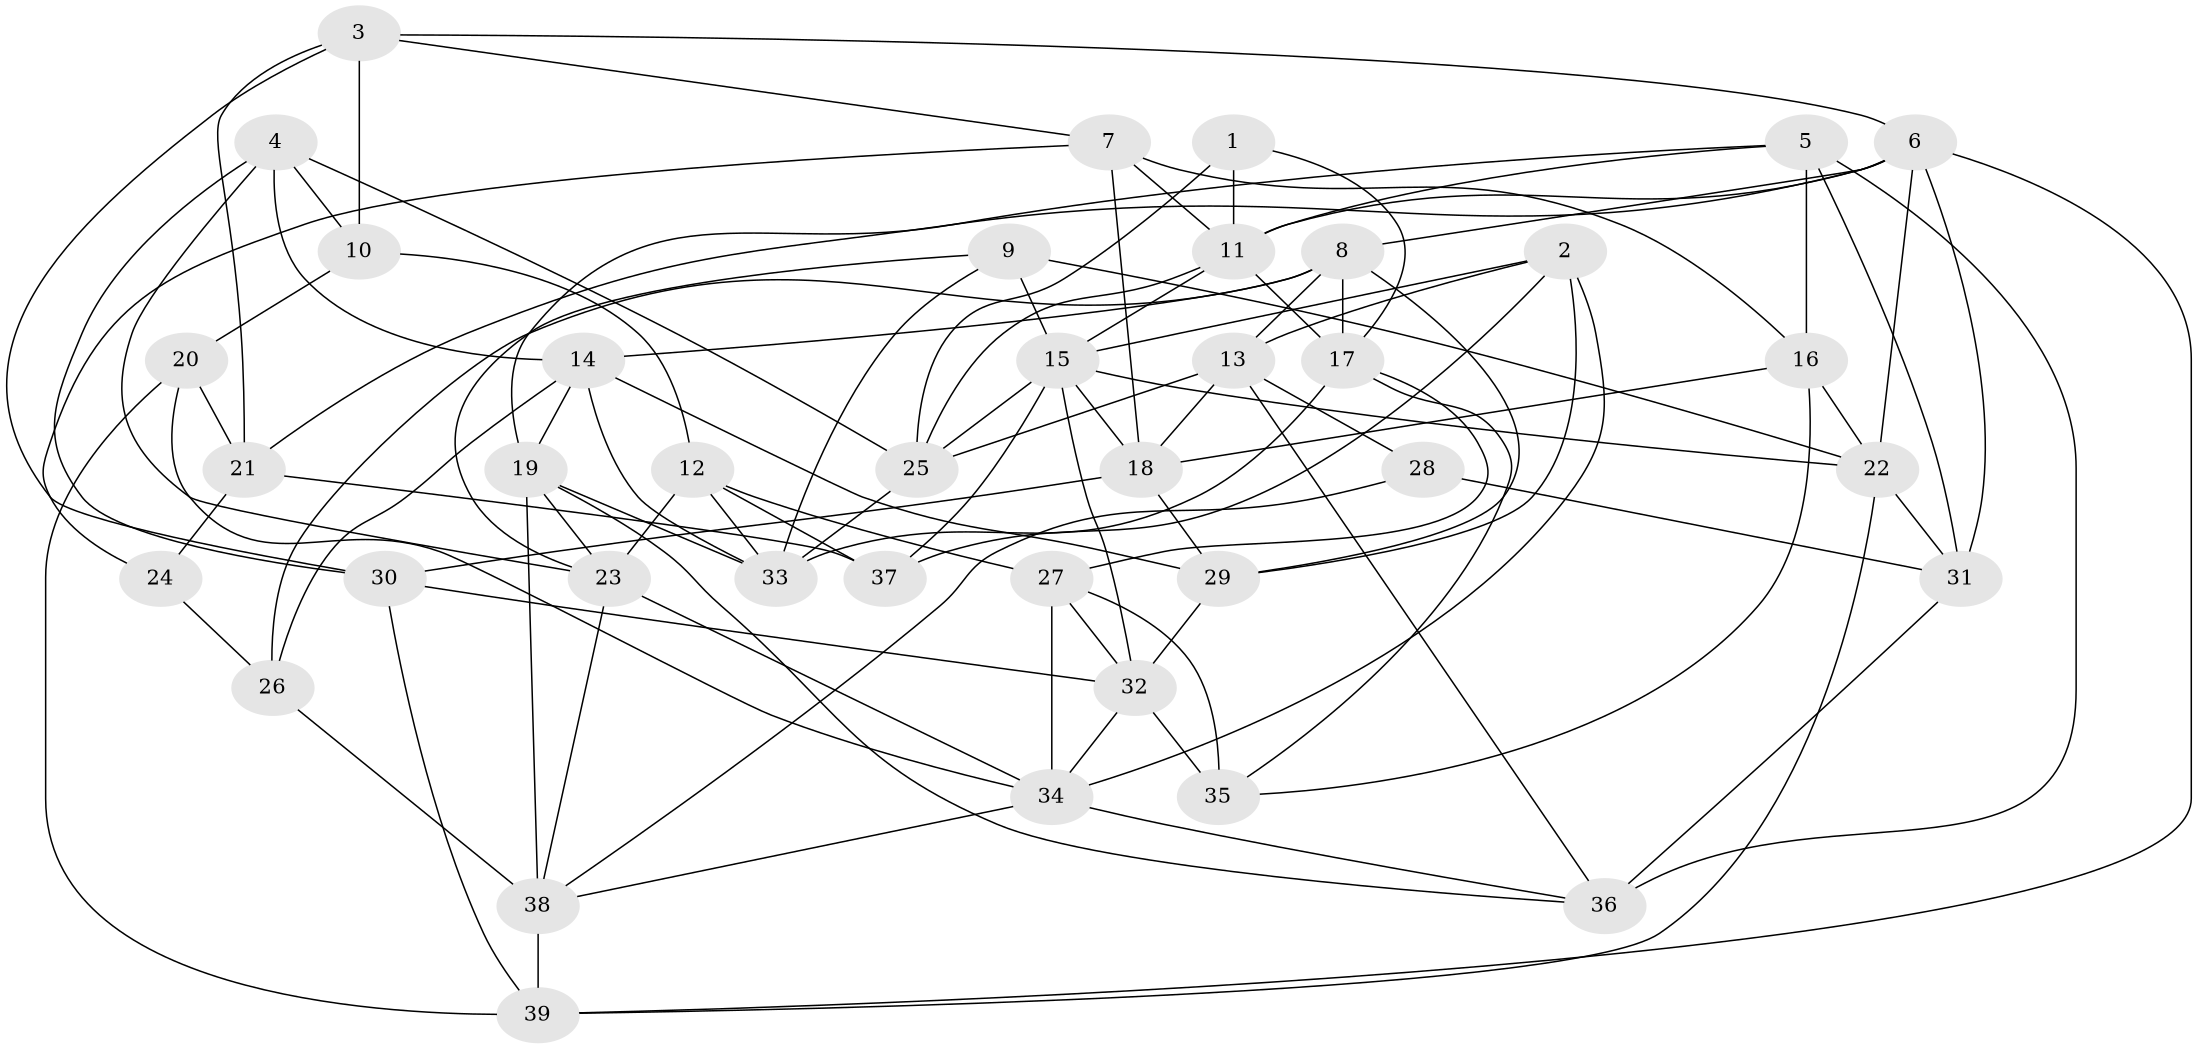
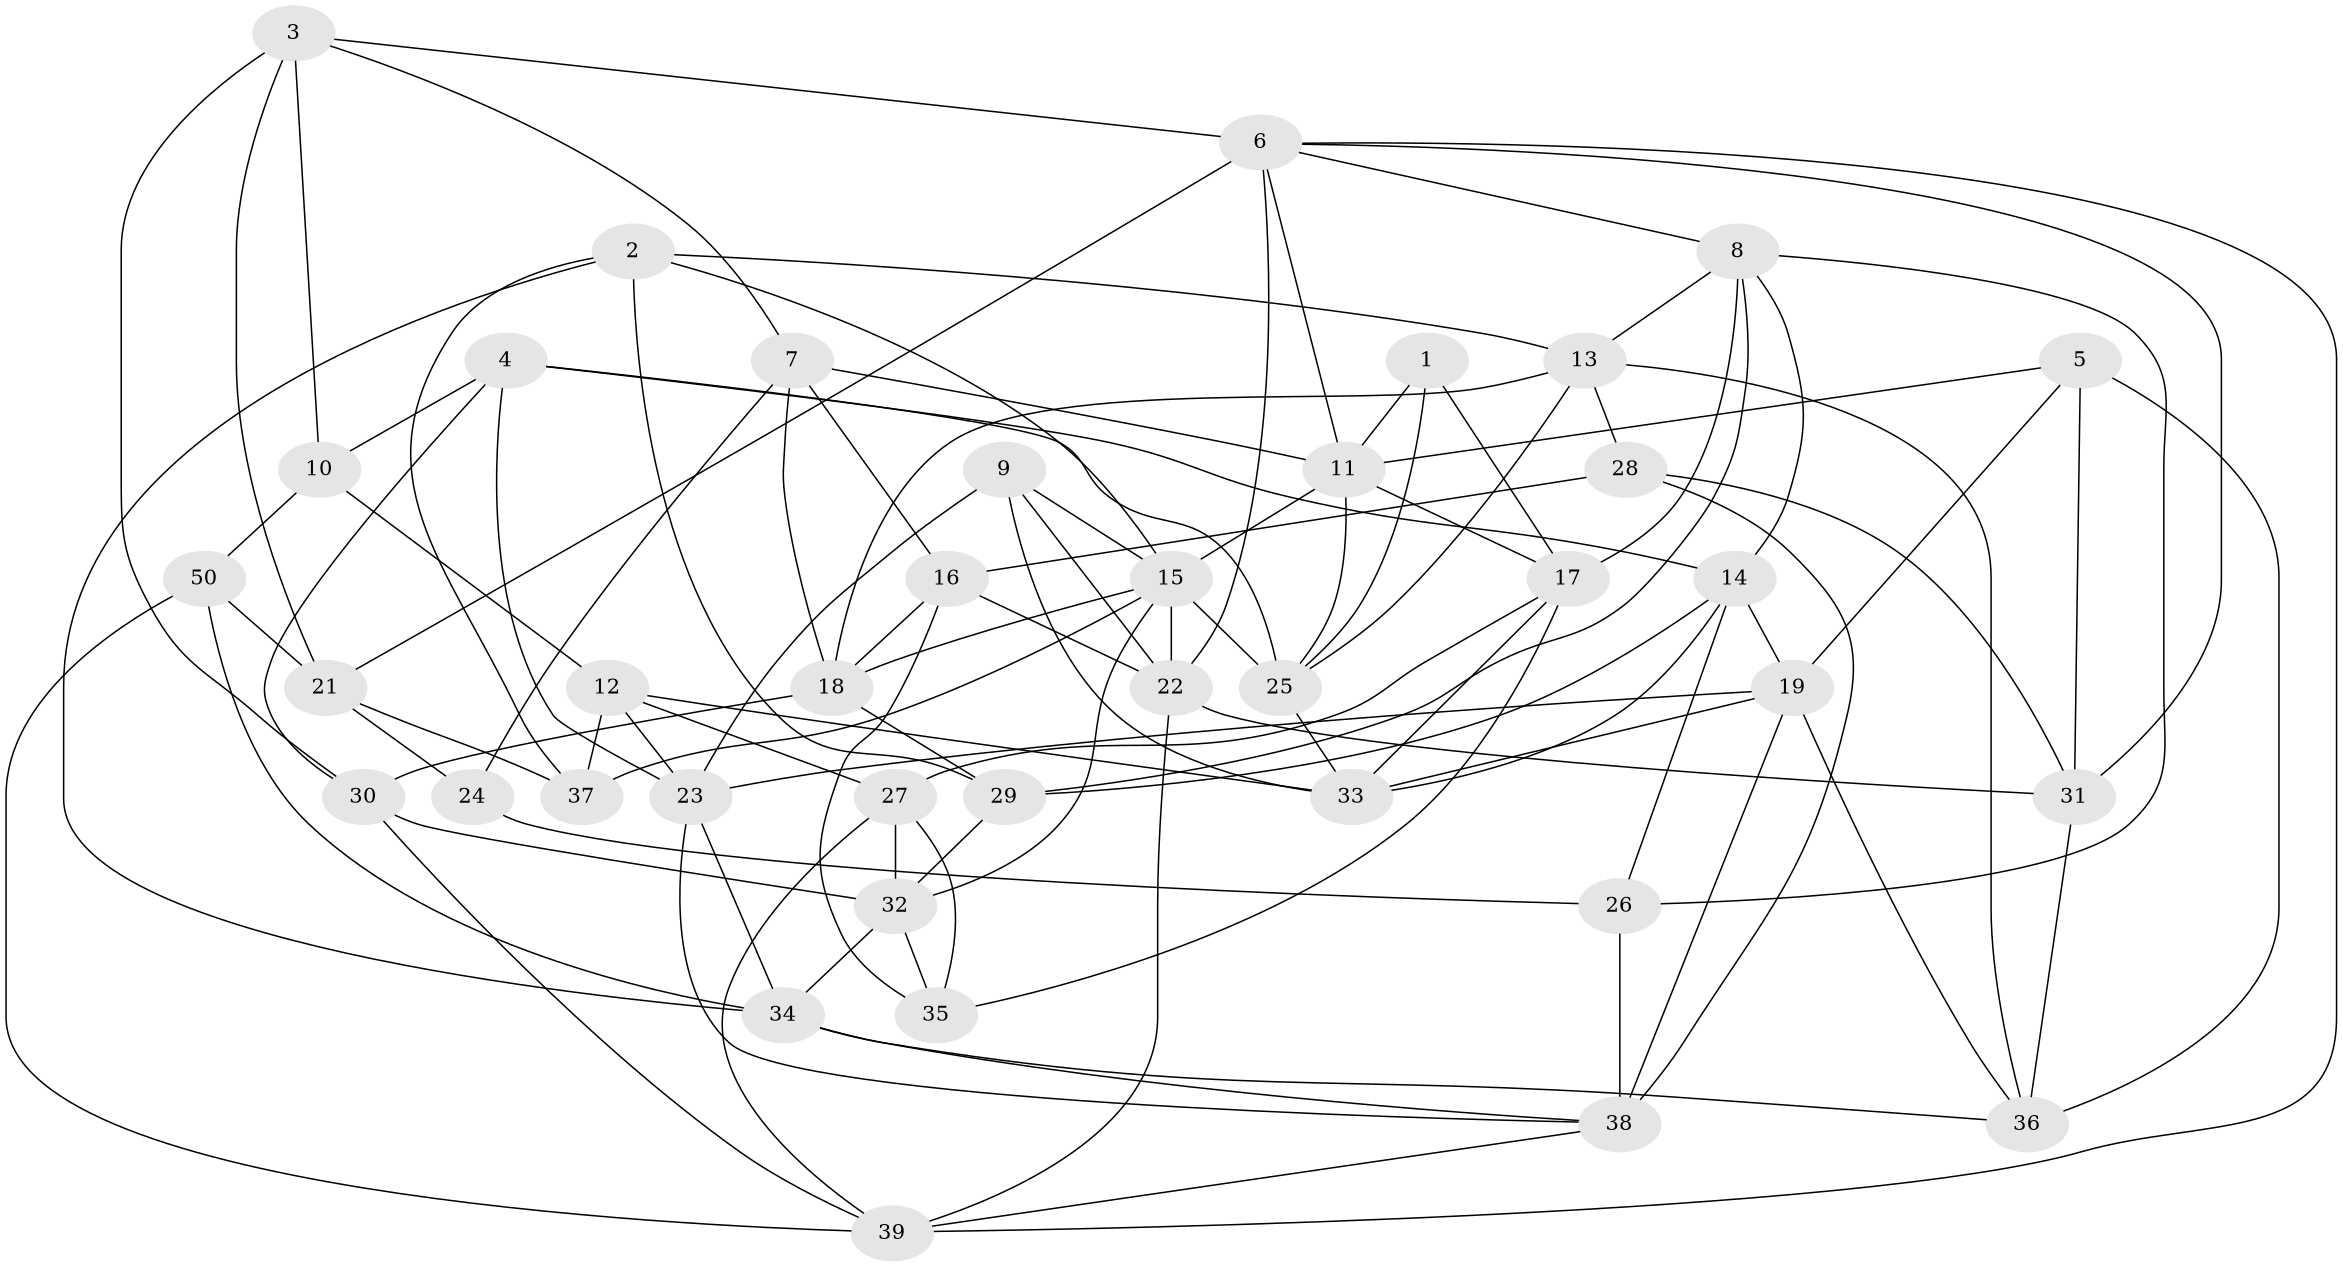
(1806, 251) -> (1287, 524)
(187, 361) -> (205, 579)
(1052, 688) -> (728, 992)
